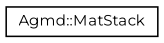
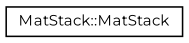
(82, 22) -> (94, 22)
